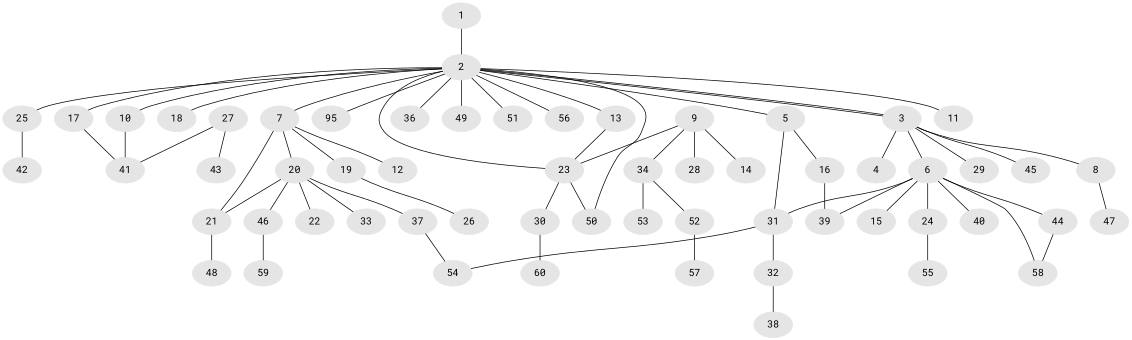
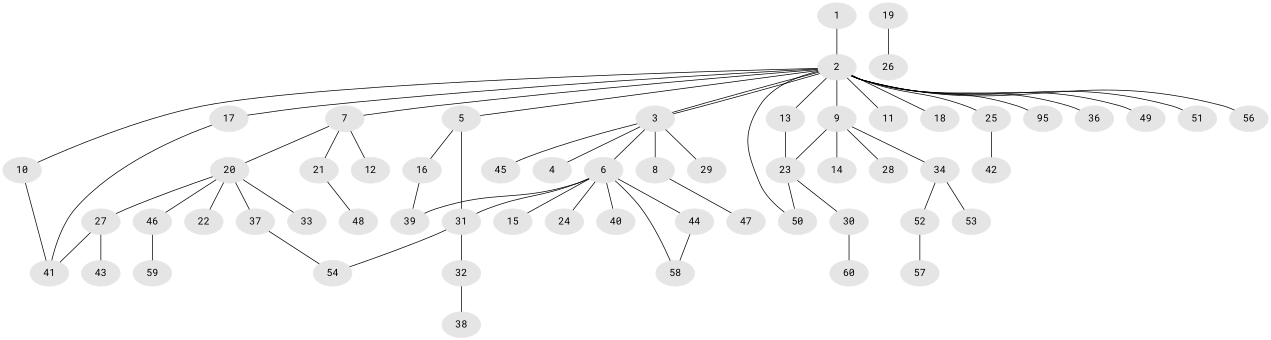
(313, 145) -> none
(414, 148) -> (837, 93)
(253, 196) -> (164, 194)
(928, 273) -> none
